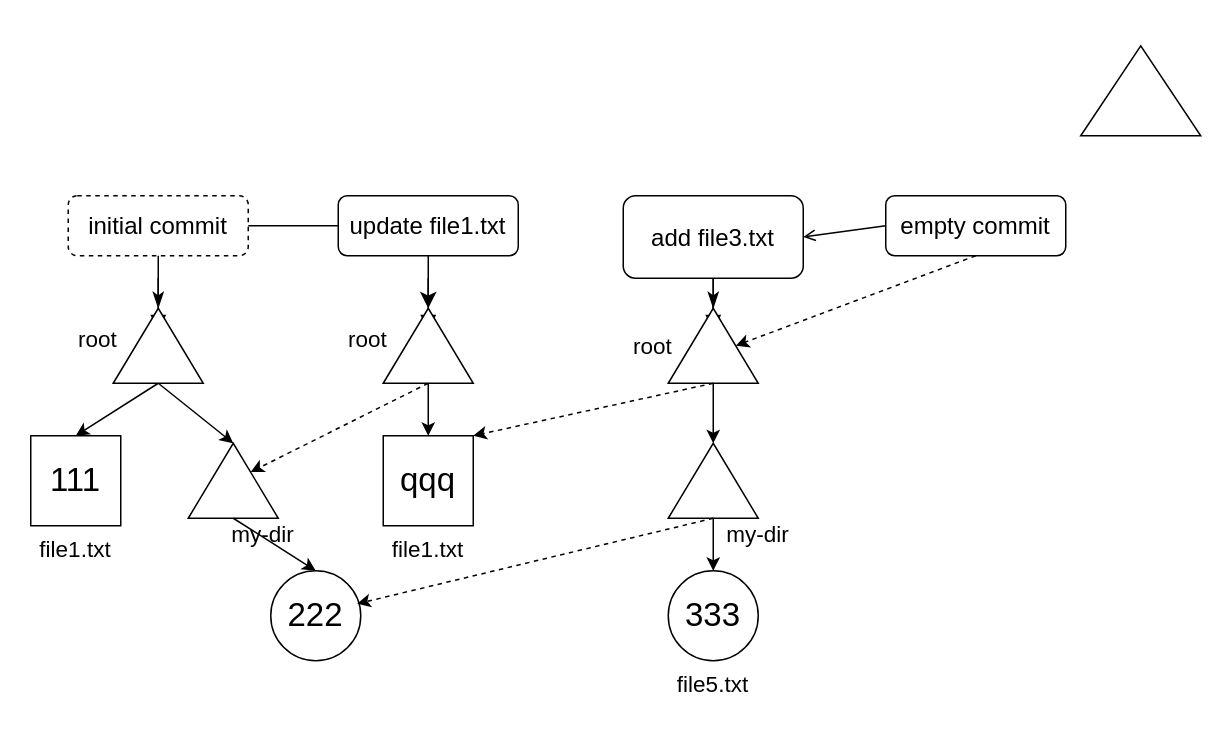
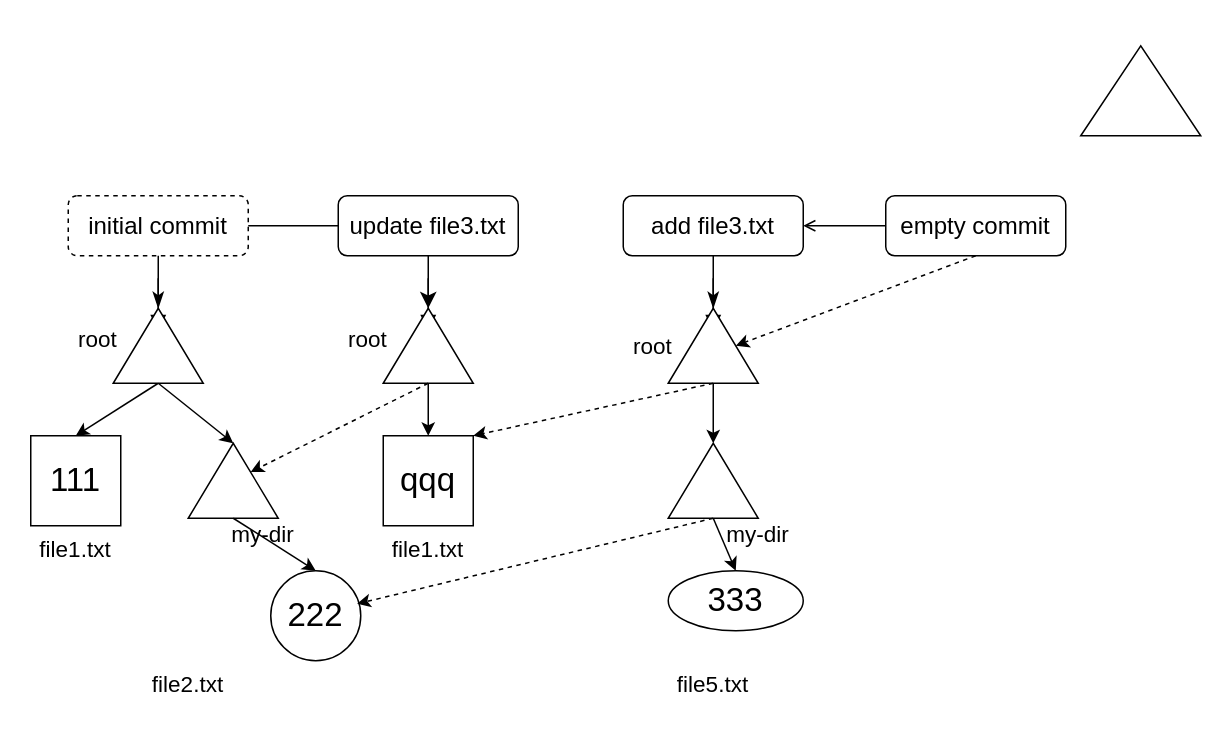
(428, 226) -> (428, 226)
(713, 237) -> (713, 226)
(713, 616) -> (736, 601)
none -> (188, 683)
